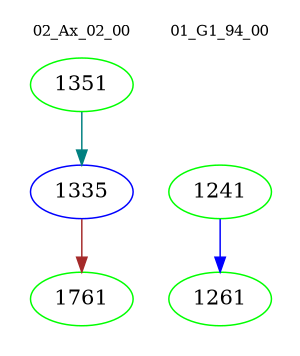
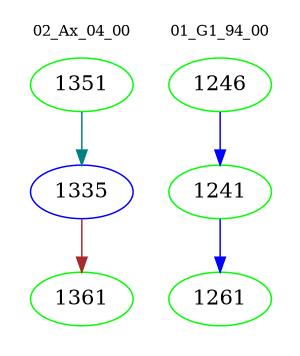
(82, 32) -> (82, 32)
none -> (220, 85)
(82, 299) -> (82, 299)
